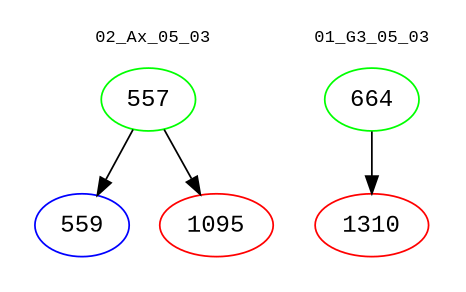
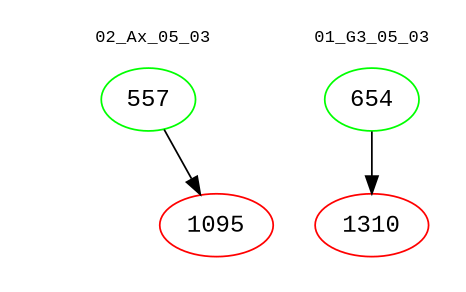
(372, 100) -> (372, 100)
(82, 225) -> none
